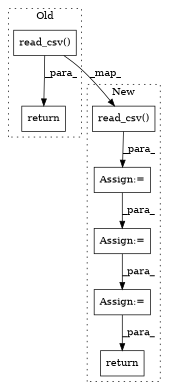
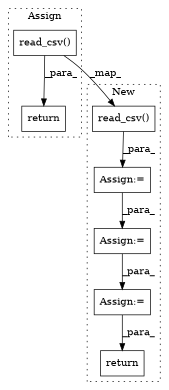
(45, 17) -> (45, 17)
